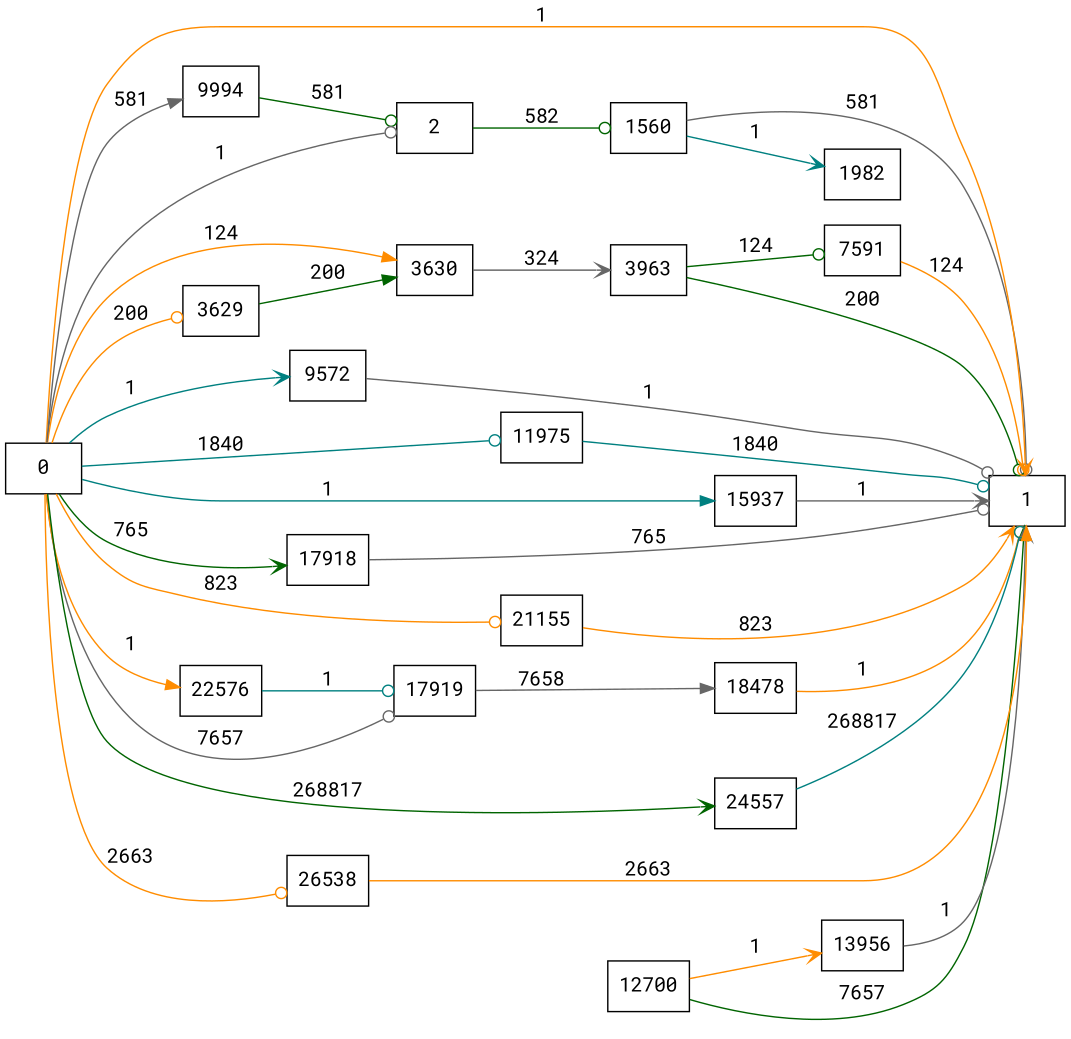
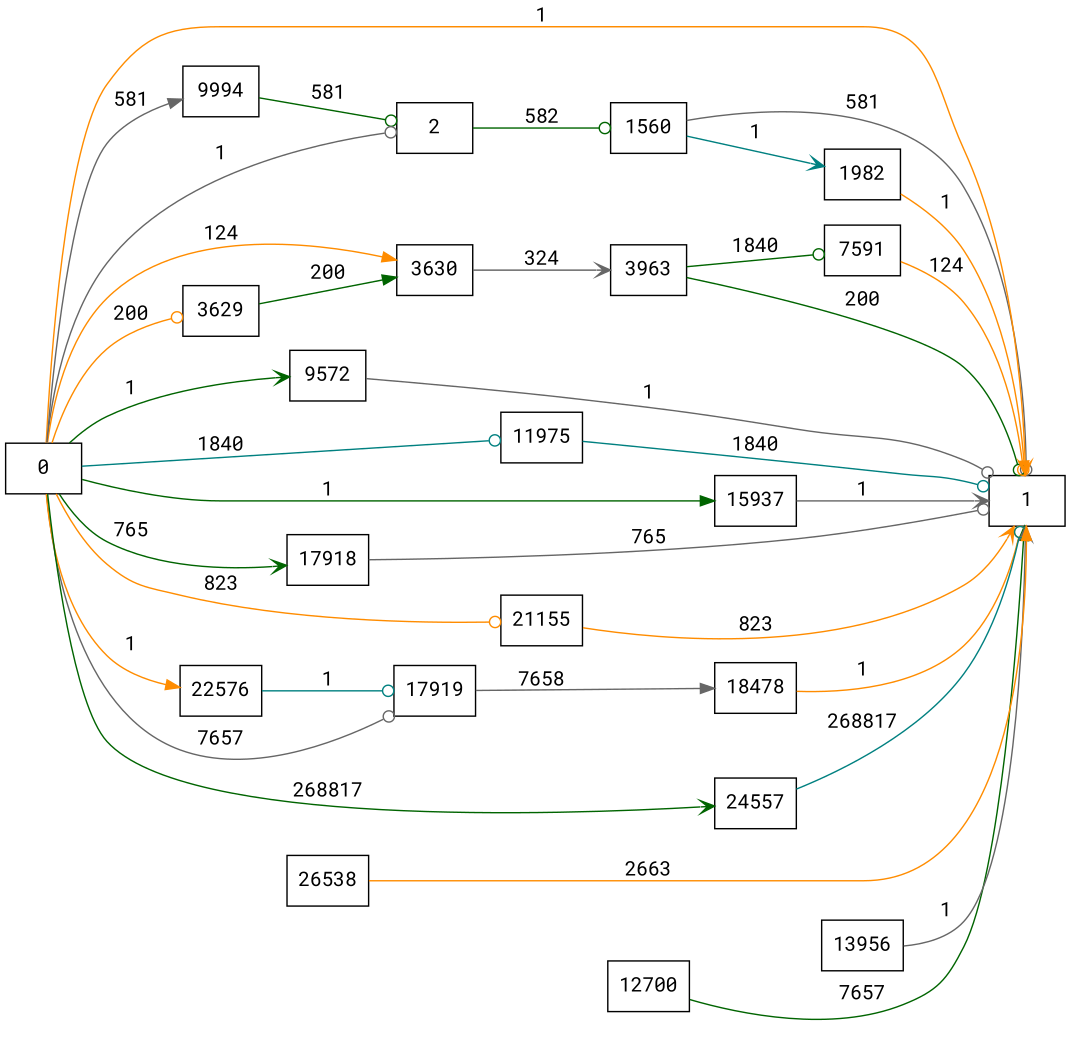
(756, 247) -> (756, 247)
none -> (993, 311)
(167, 395) -> (167, 395)
(390, 501) -> (390, 501)
(68, 773) -> none
(749, 967) -> none
